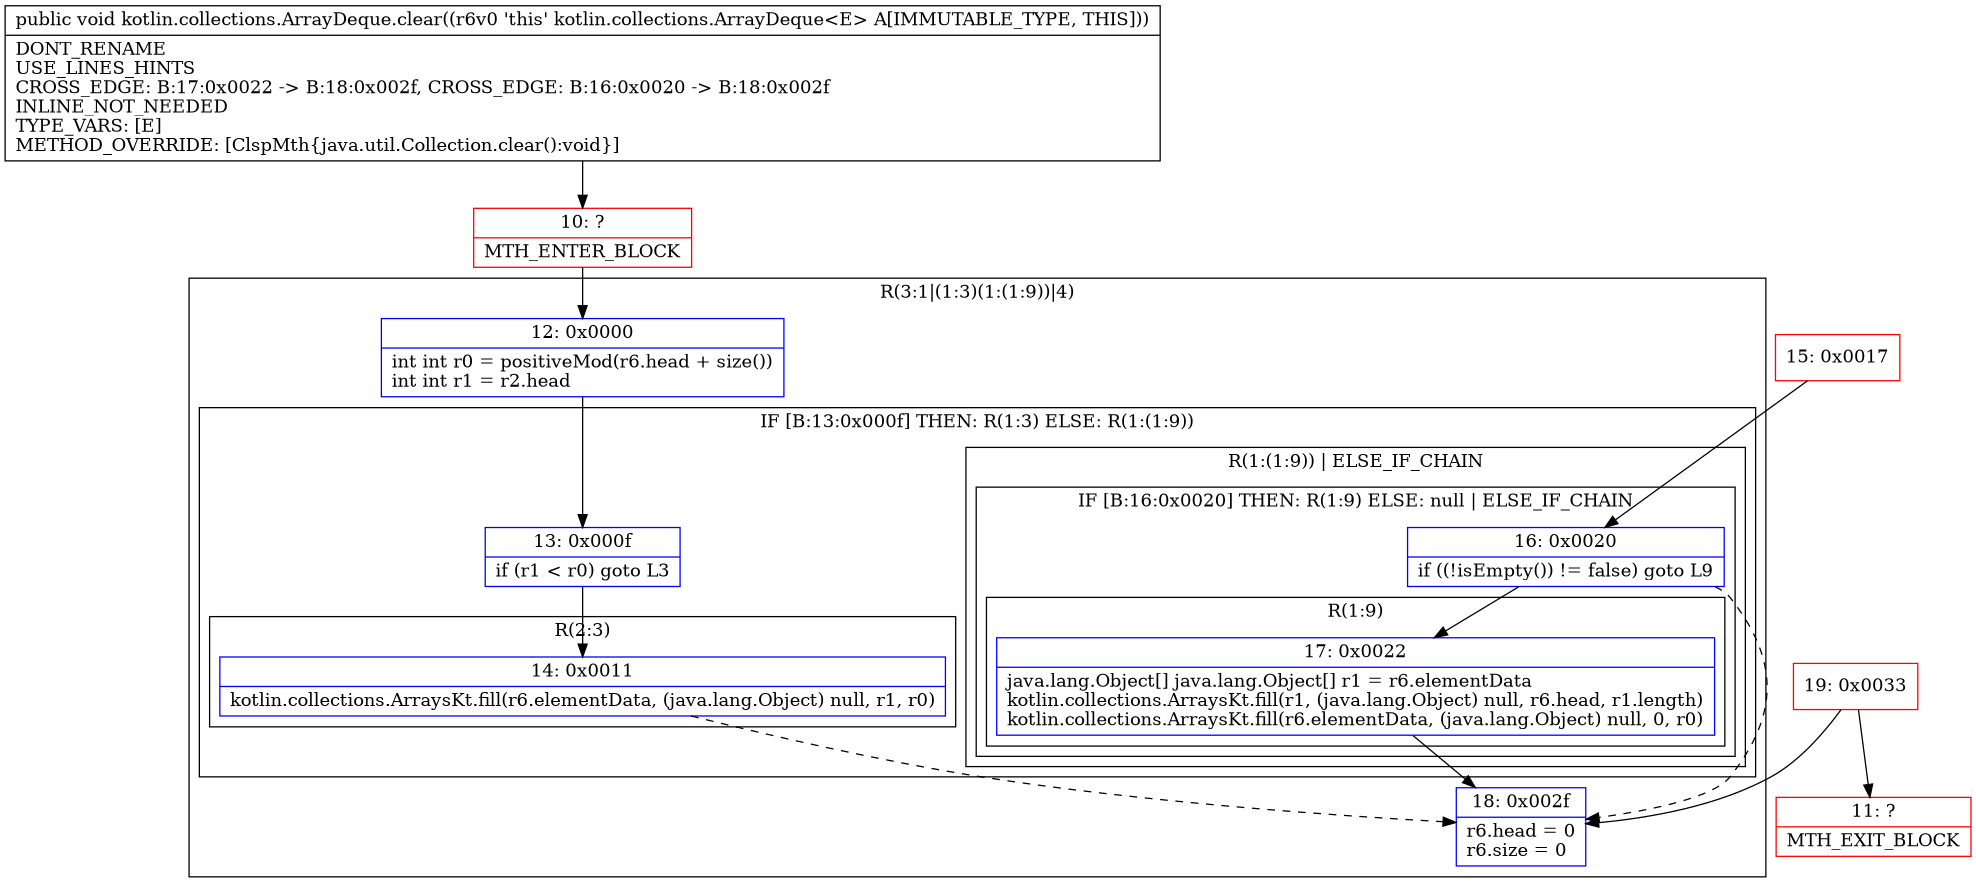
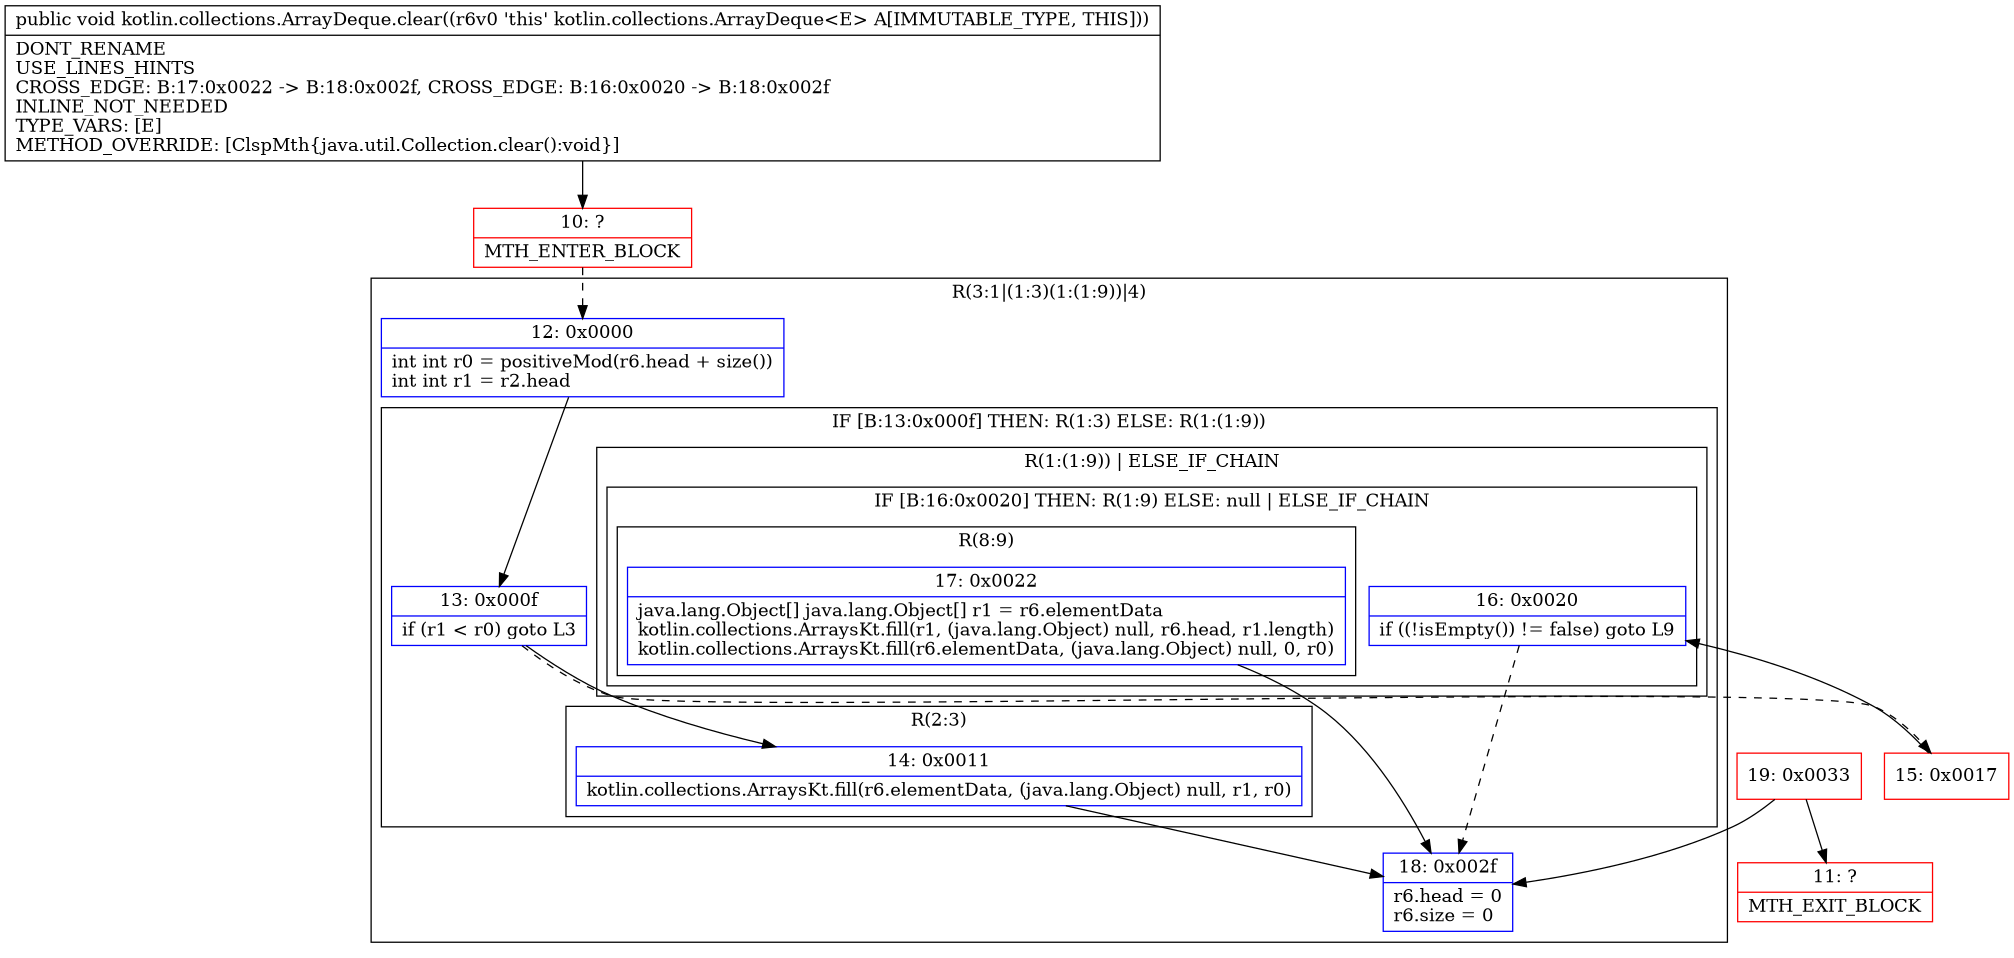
(583, 286) -> (583, 286)
(1482, 609) -> none
(1356, 612) -> (986, 542)
none -> (1222, 699)
(1064, 788) -> (1218, 840)
